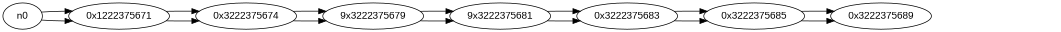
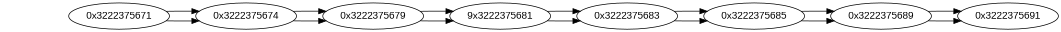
(23, 16) -> none
(119, 16) -> (119, 16)
(373, 16) -> (373, 16)
none -> (1008, 16)
